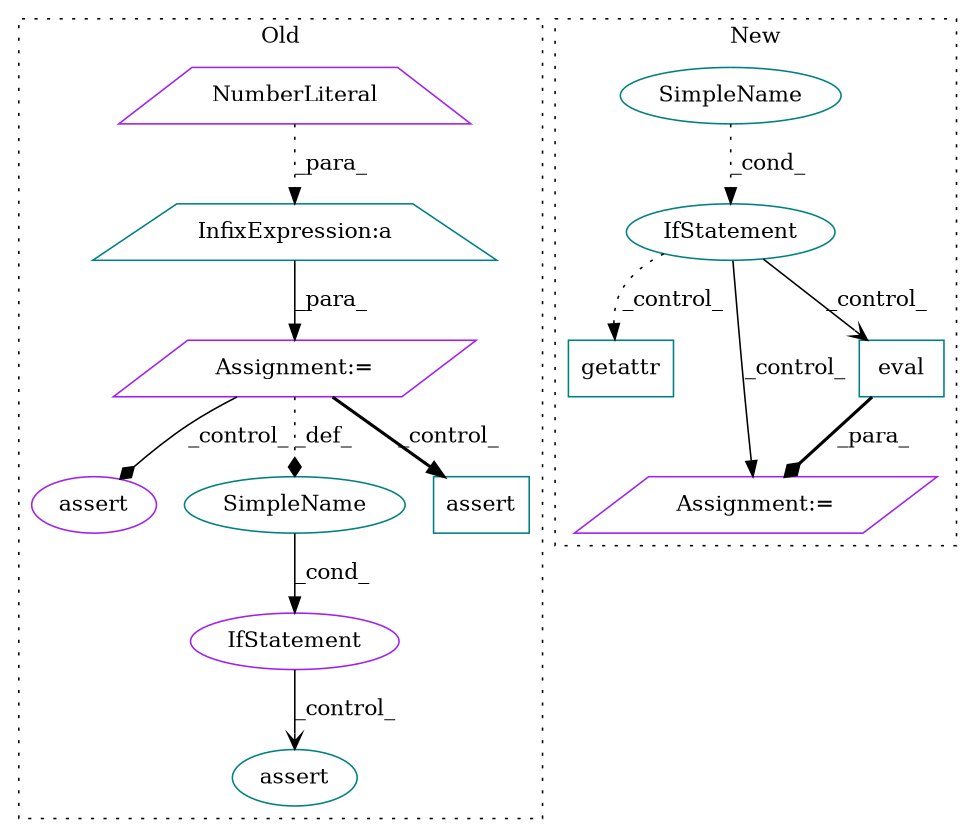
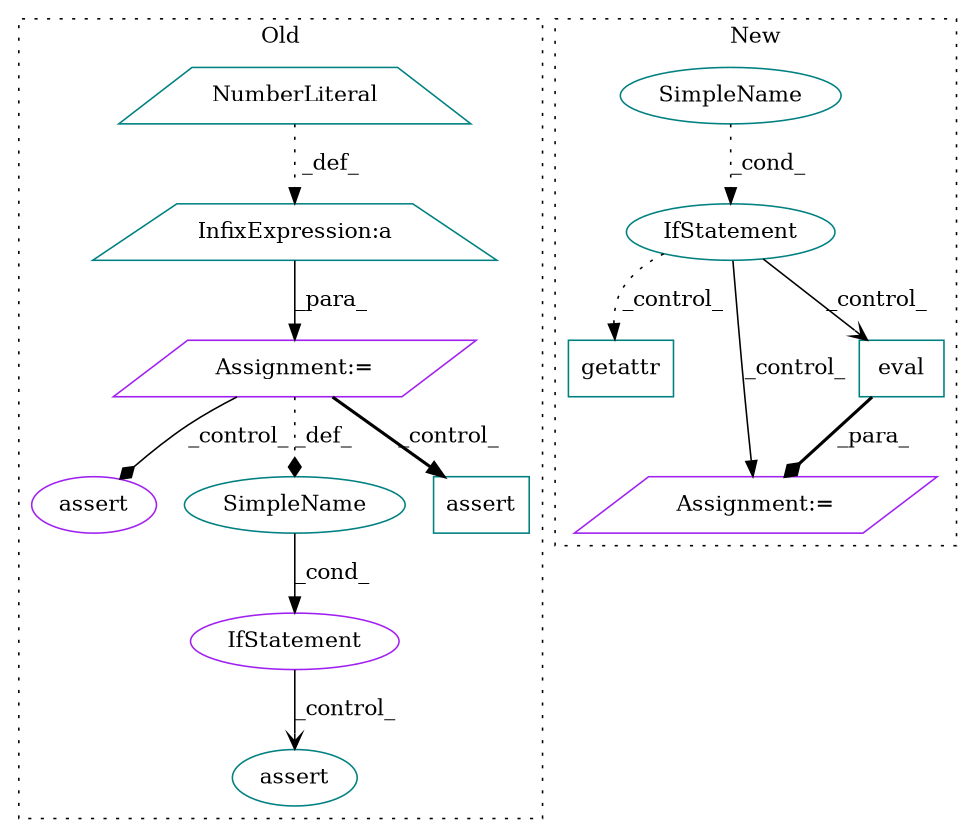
(295, 96) -> (295, 96)
(331, 164) -> (331, 164)
